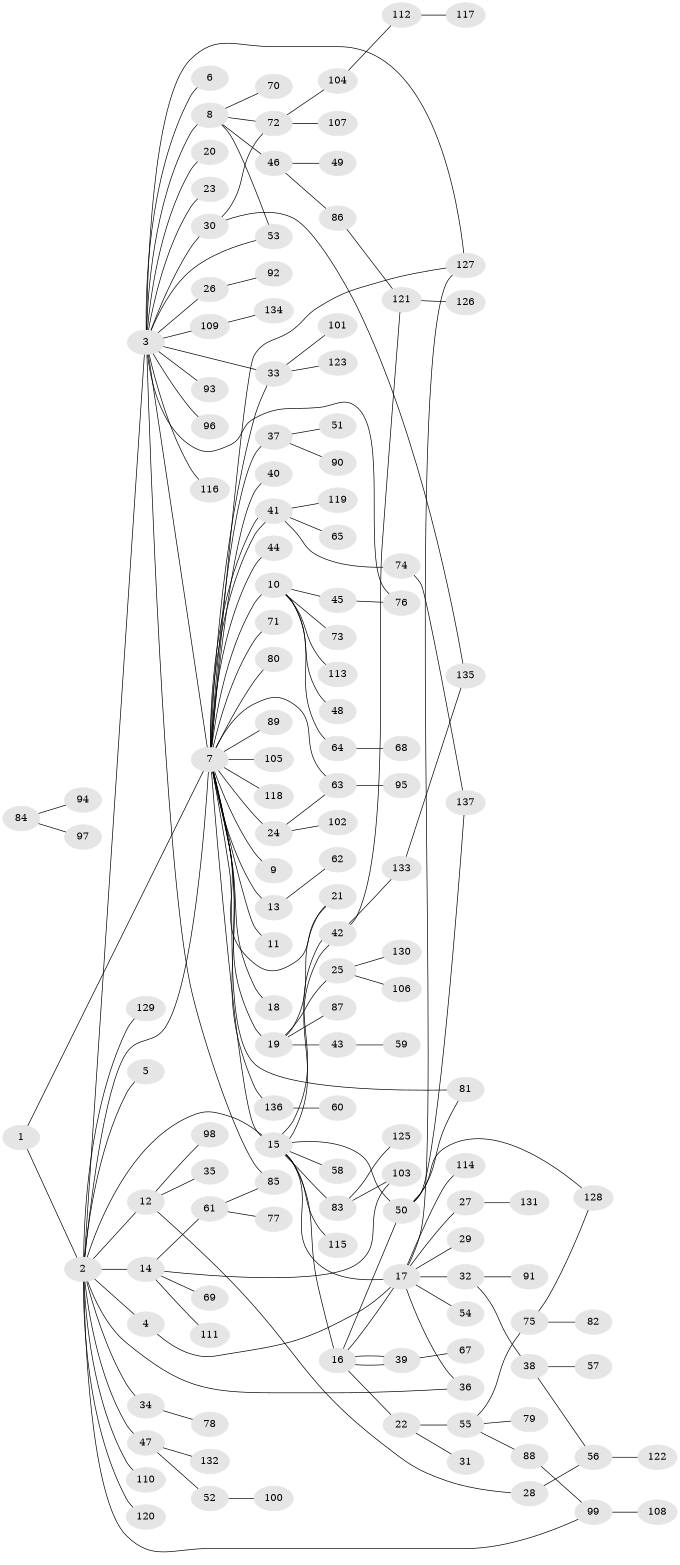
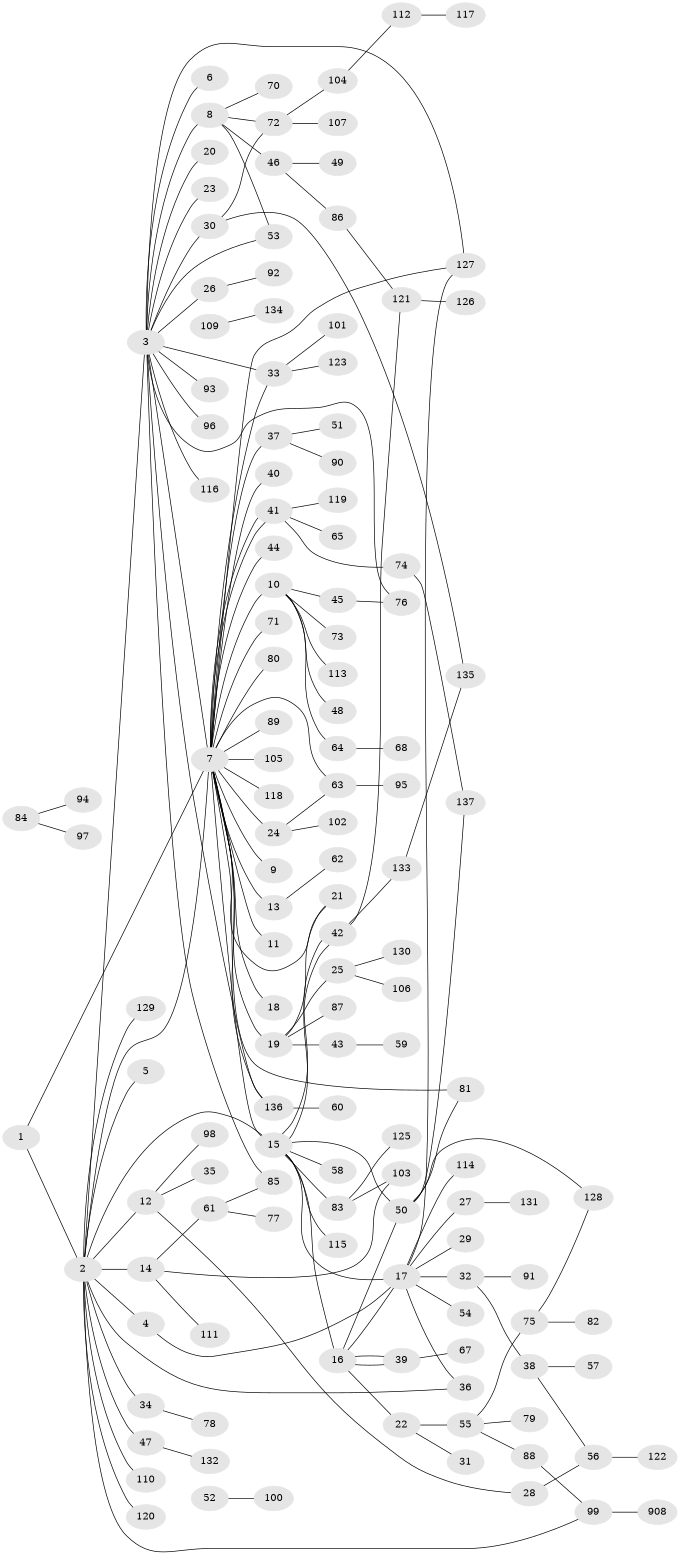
(177, 335) -> (183, 730)
(210, 1298) -> none
(178, 1471) -> none
(657, 1512) -> (657, 1512)
